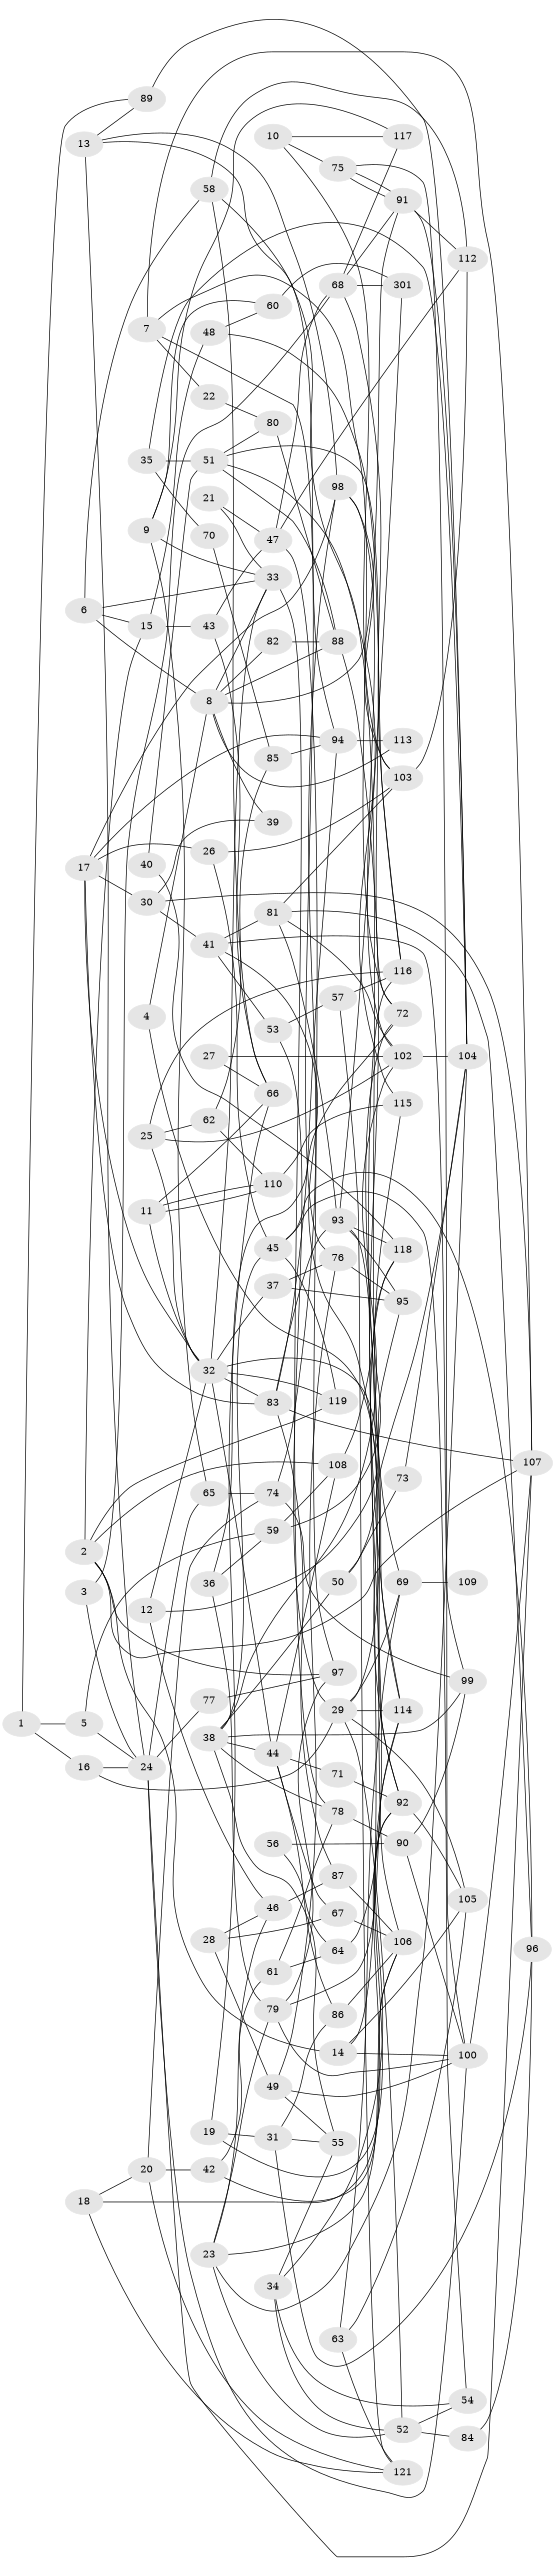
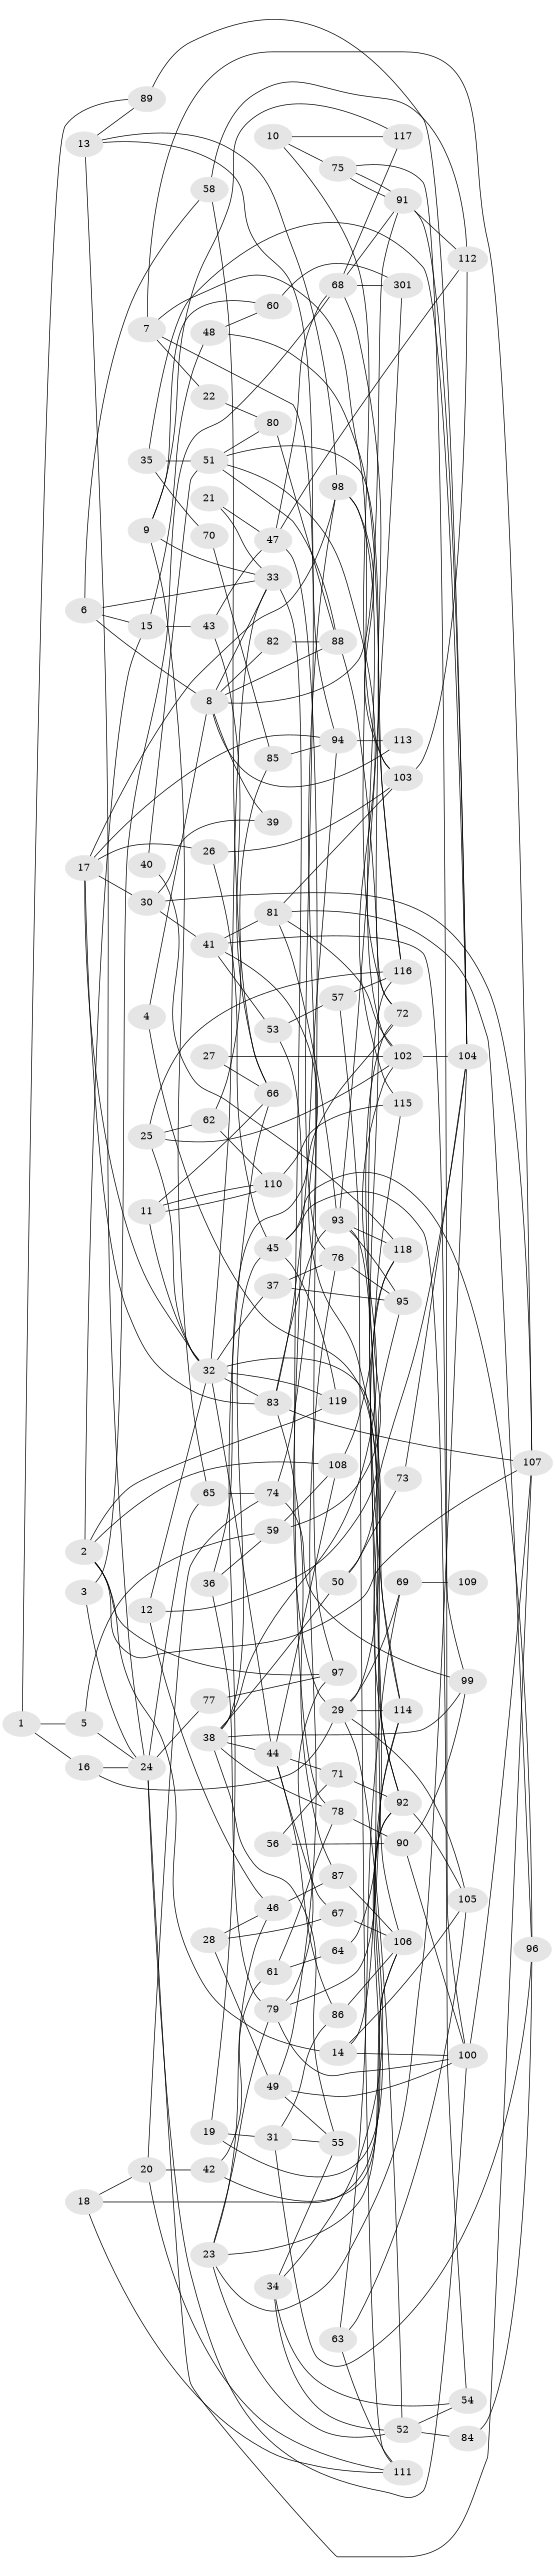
(322, 522) -> none
(305, 1898) -> (306, 1808)
(403, 2473) -> (403, 2473)
